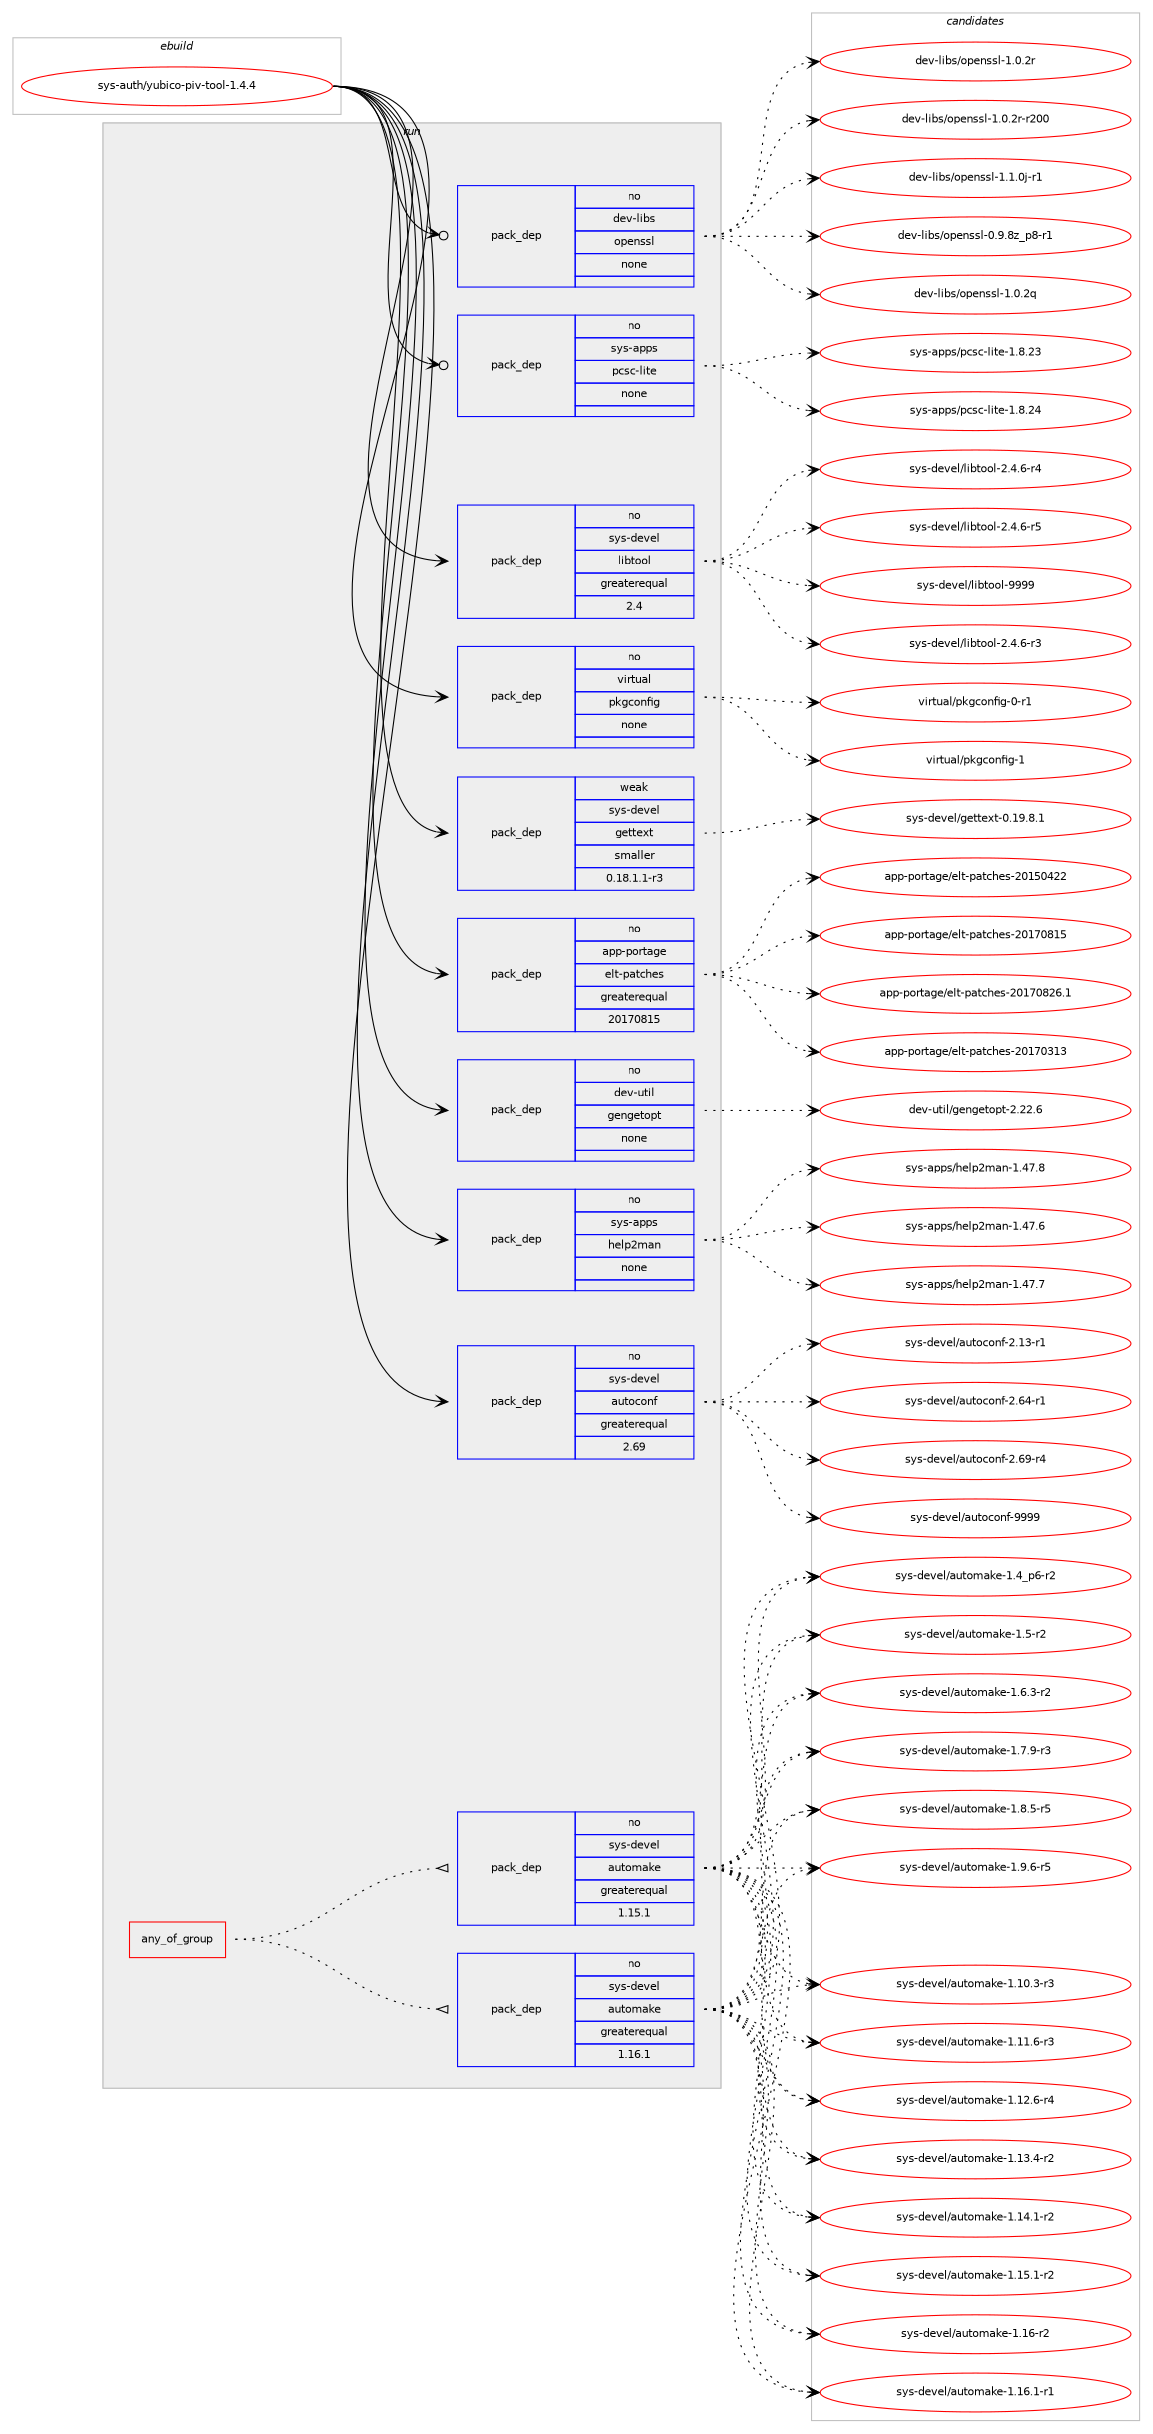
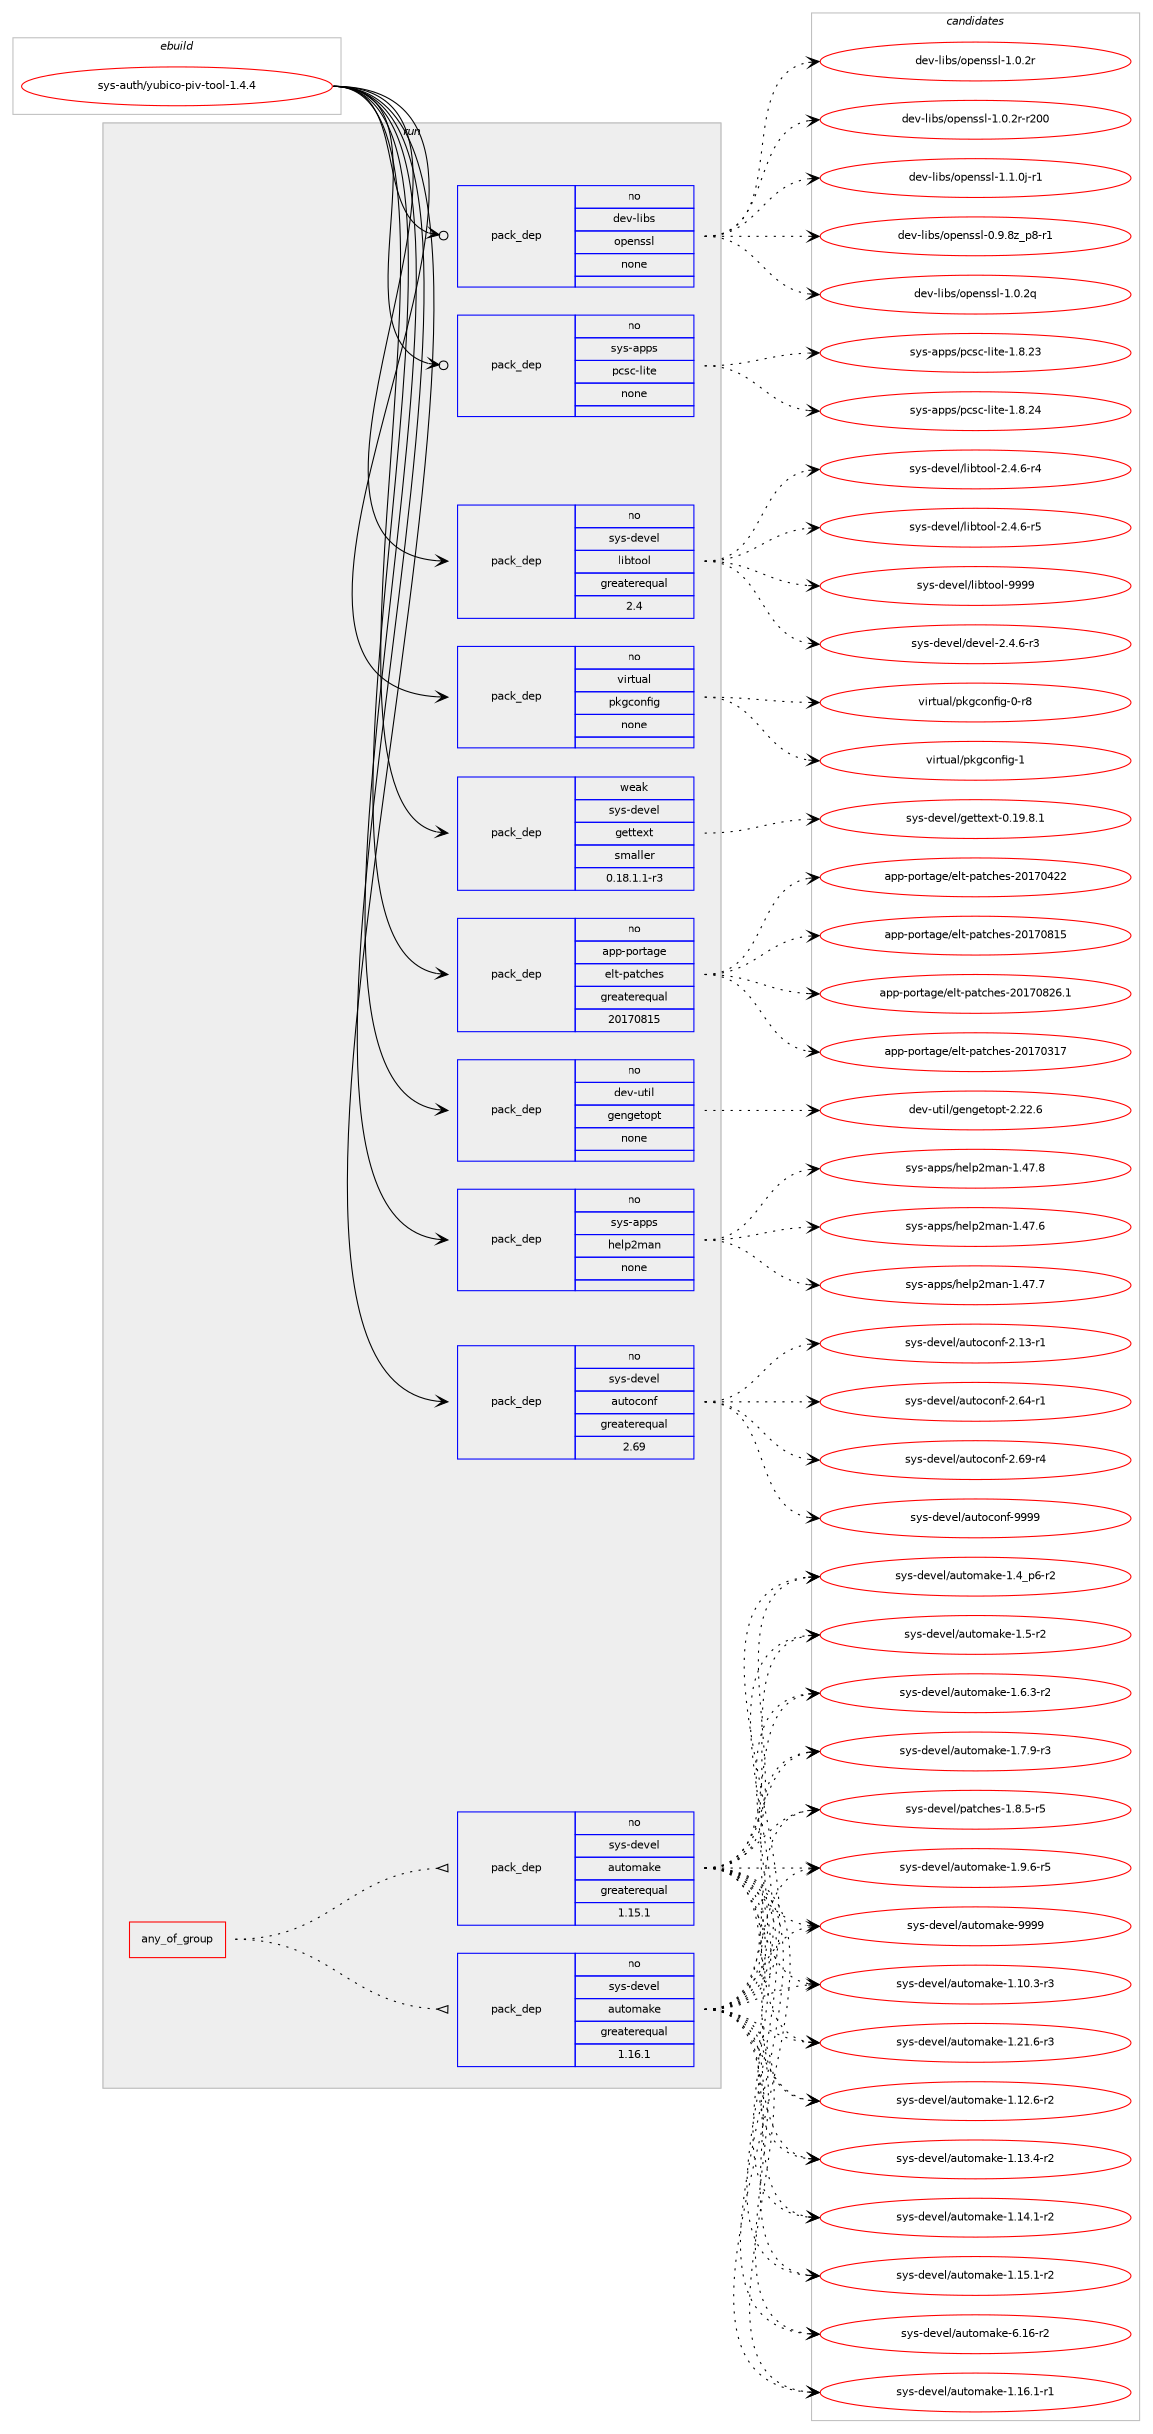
(976, 644) -> (976, 644)
(976, 703) -> (976, 703)
(976, 877) -> (976, 877)
(976, 1052) -> (976, 1052)
(976, 1810) -> (976, 1810)
none -> (976, 1926)
(976, 2043) -> (976, 2043)
(976, 2101) -> (976, 2101)
(976, 2334) -> (976, 2334)
